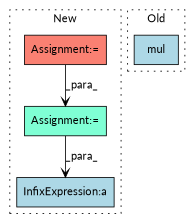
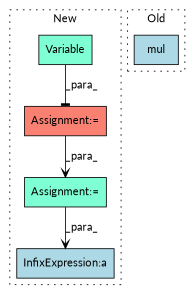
none -> (65, 50)
